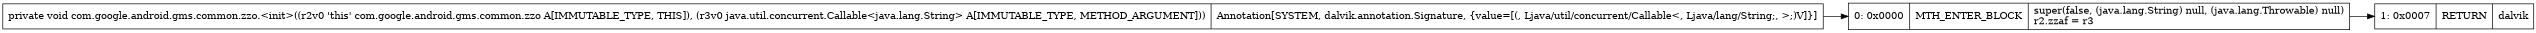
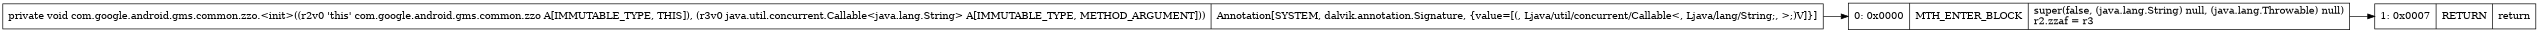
(2513, 16) -> (2514, 16)
